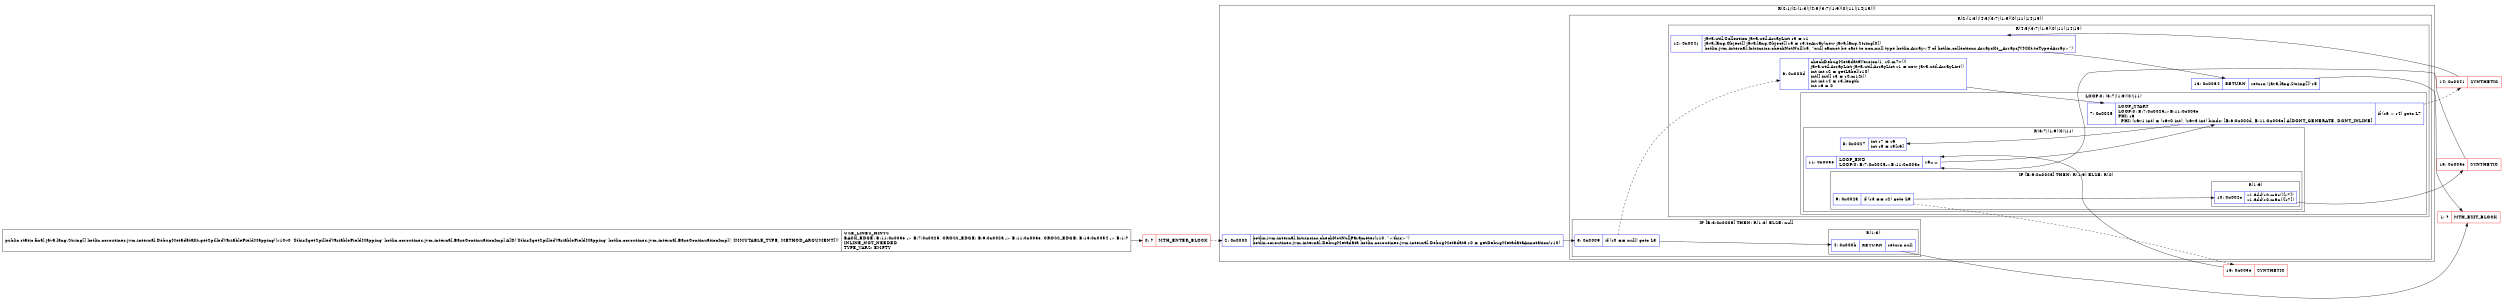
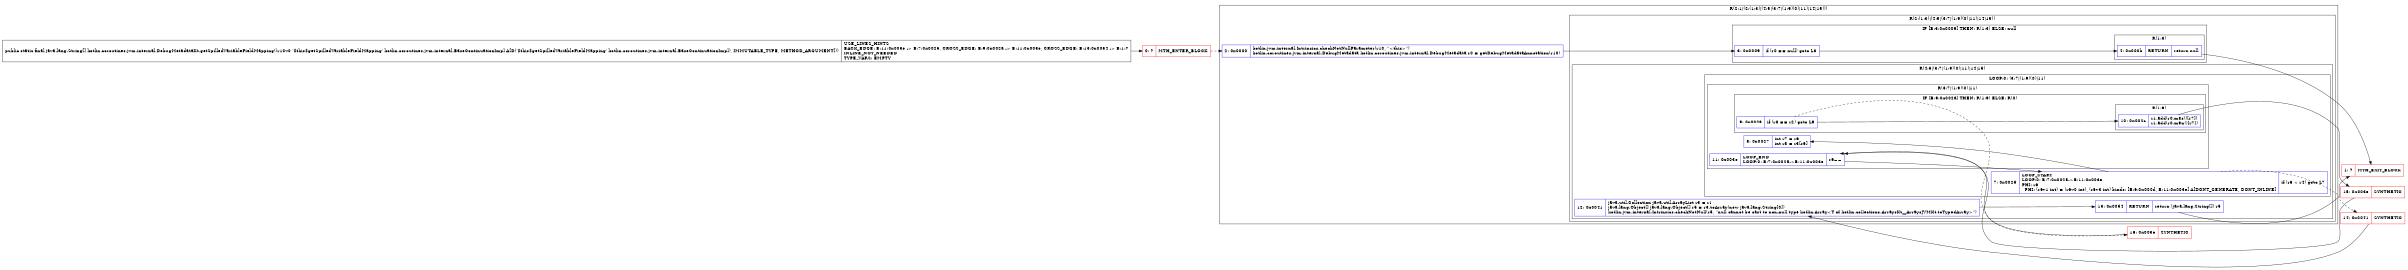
(1873, 74) -> none
